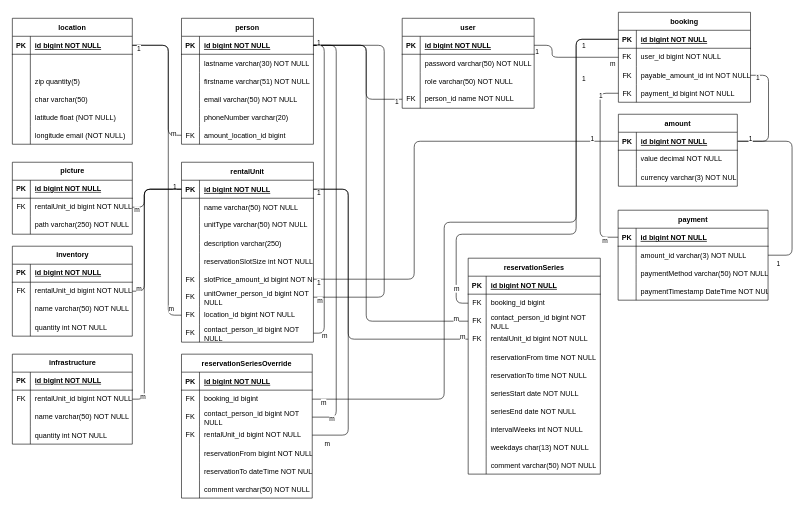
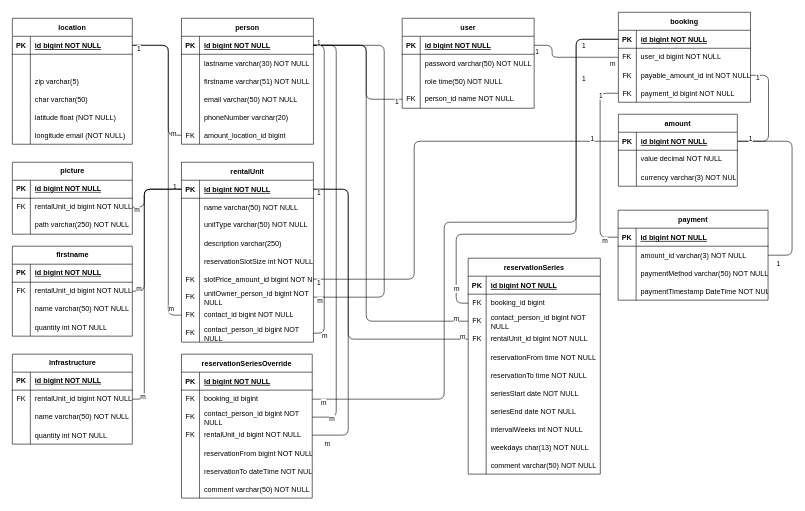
(62, 82) -> (61, 82)
(472, 82) -> (465, 82)
(73, 255) -> (73, 255)
(252, 315) -> (252, 315)
